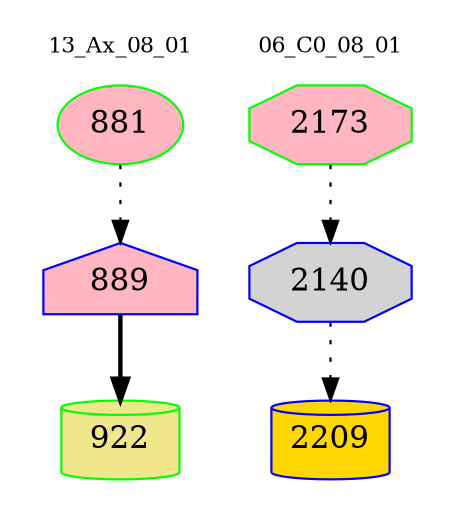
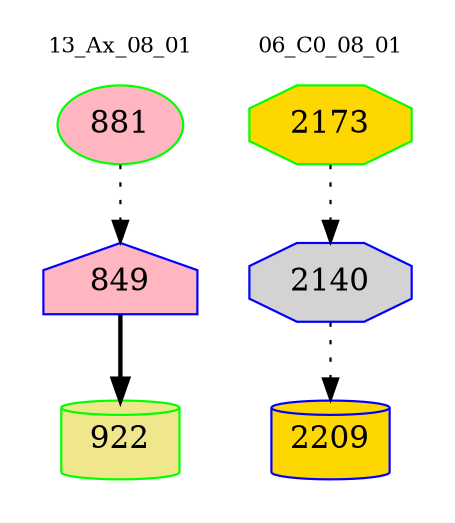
(331, 125) -> (331, 125)
(120, 282) -> (120, 282)
